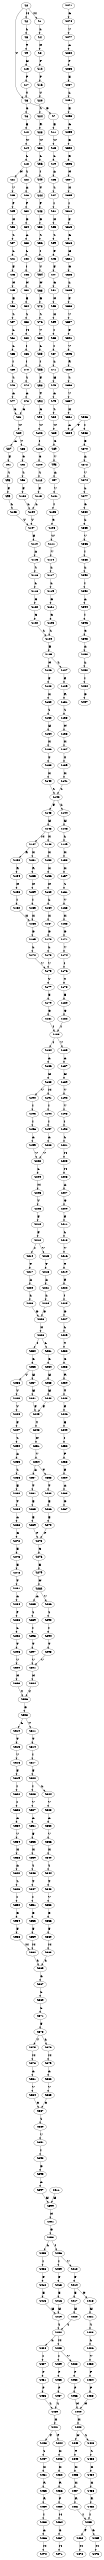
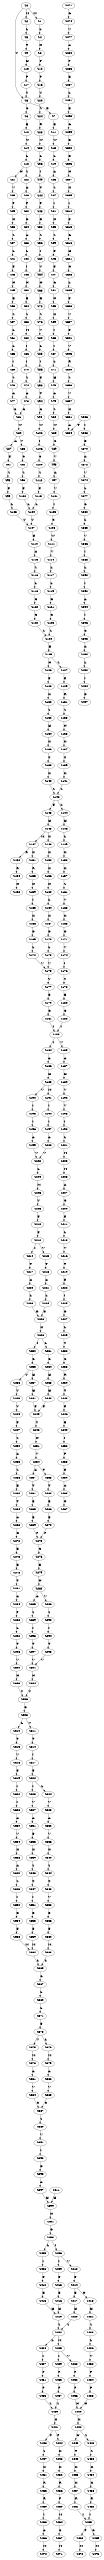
(16, 908) -> none
